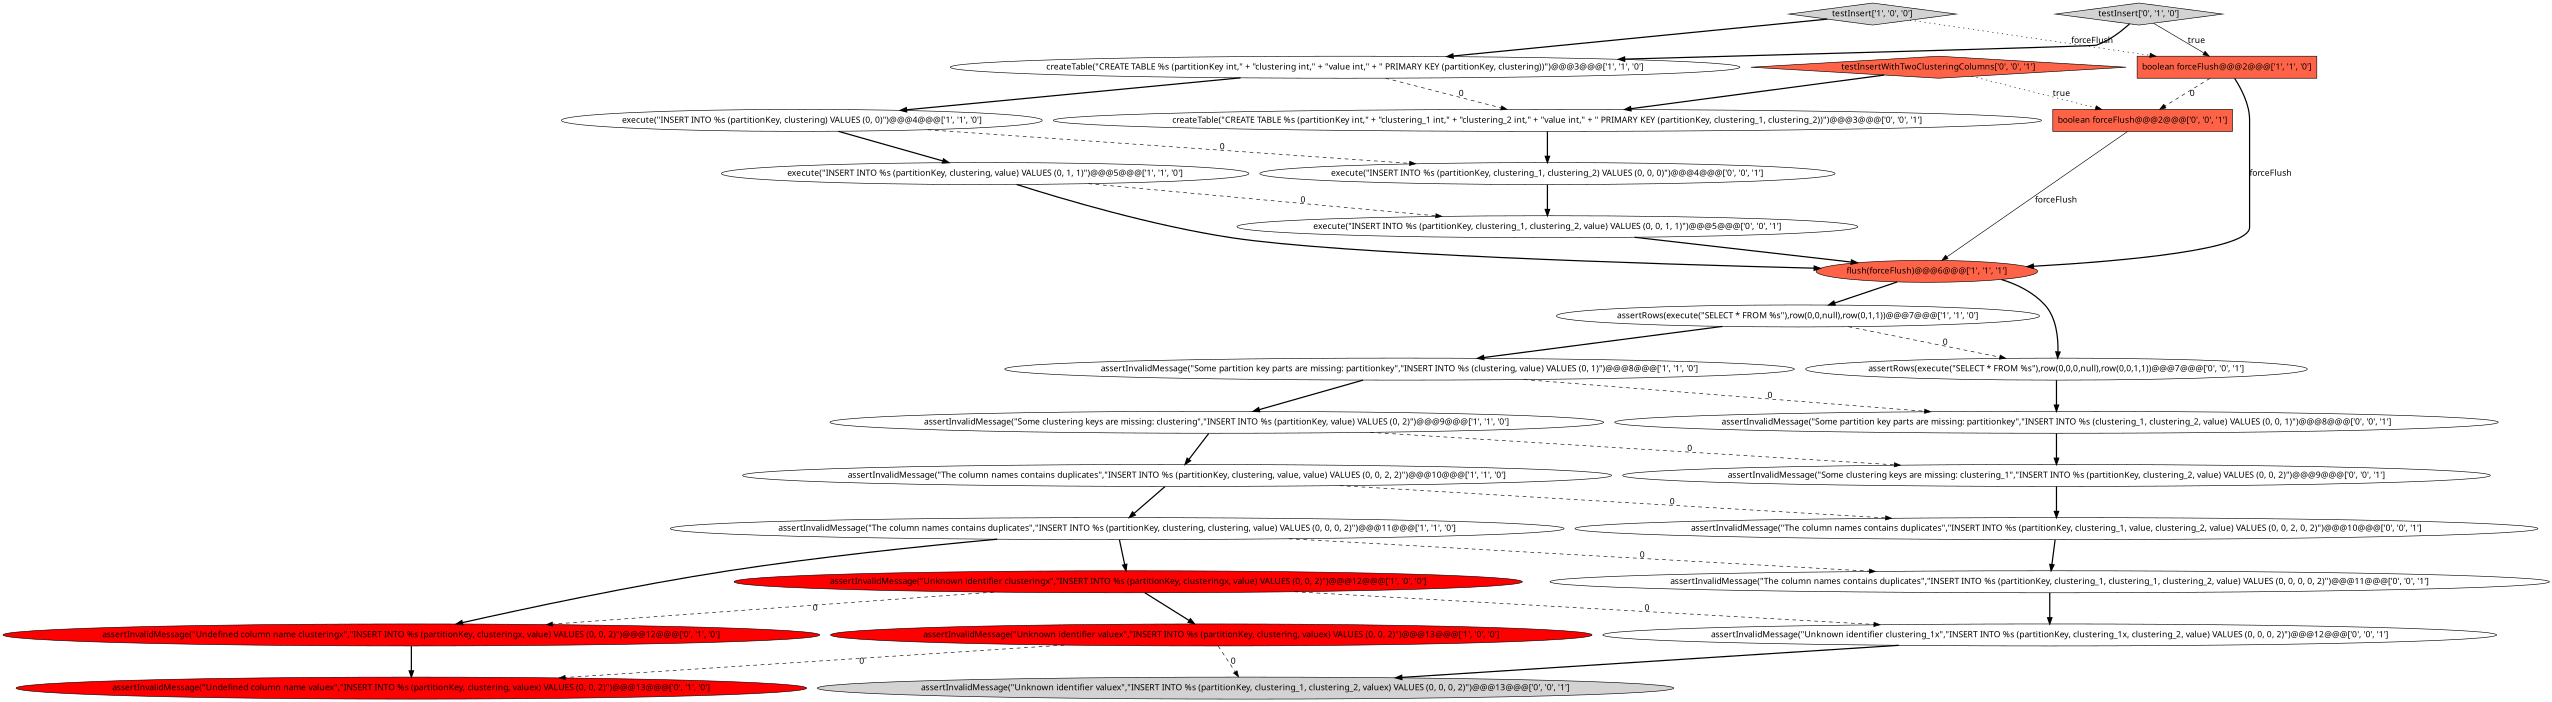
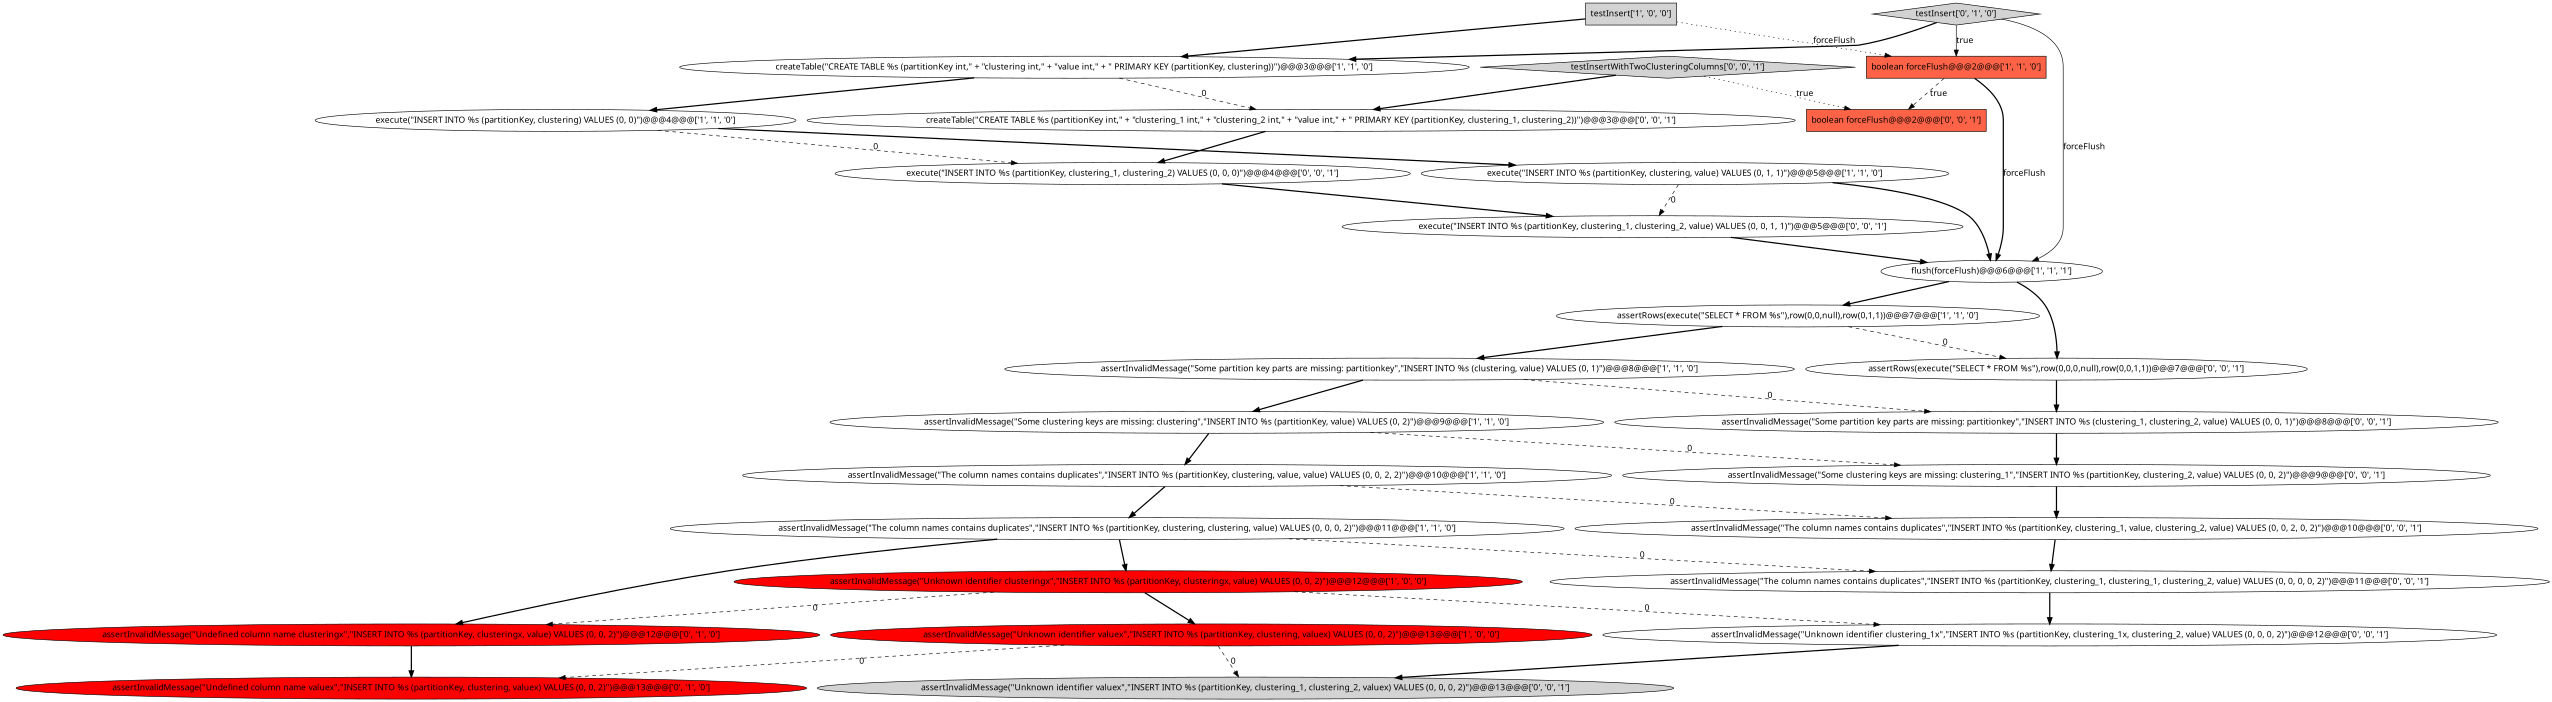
(1873, 14) -> (1631, 14)
(1939, 67) -> (1668, 67)
(2192, 94) -> (1939, 94)
(2037, 194) -> (2063, 126)
(1927, 271) -> (1992, 271)
